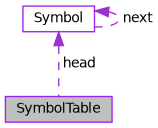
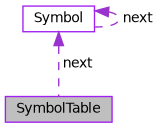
(78, 64) -> (76, 64)
